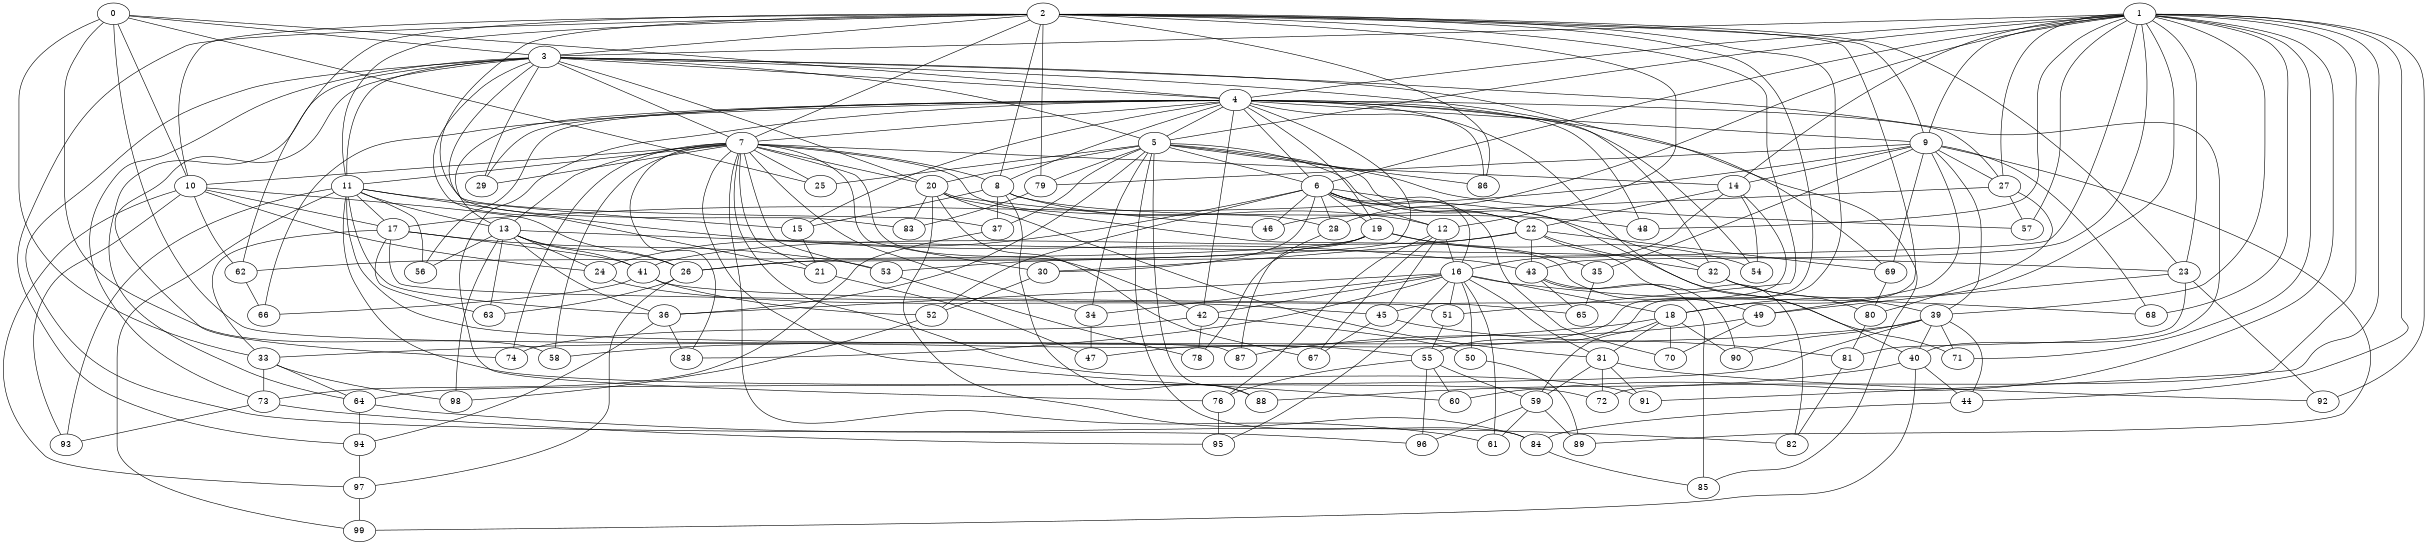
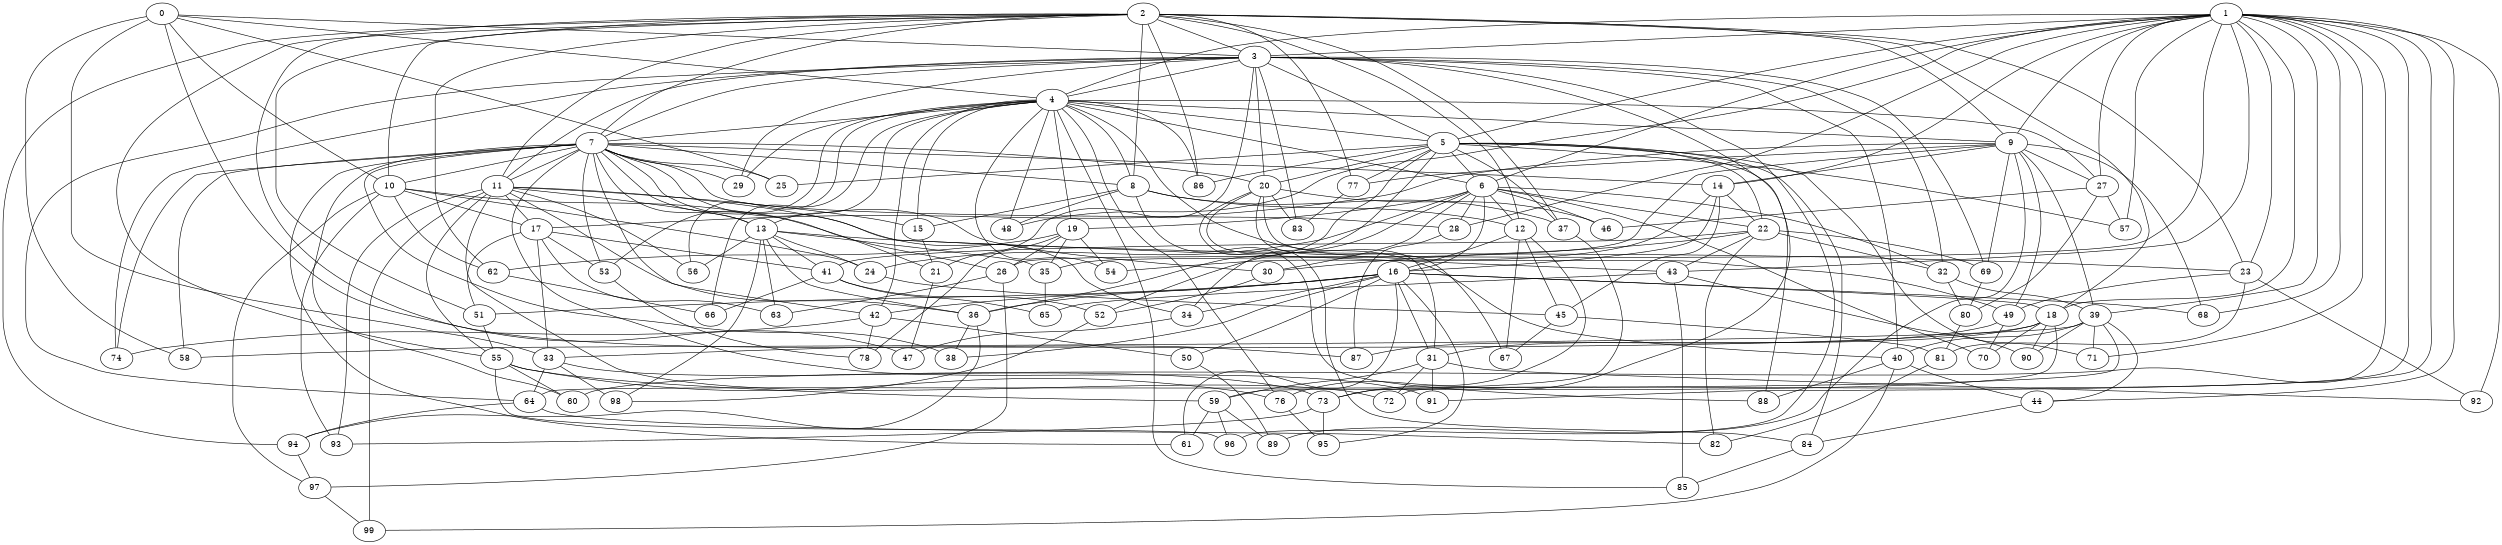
(1041, 186) -> (1353, 186)
(596, 250) -> (906, 246)
